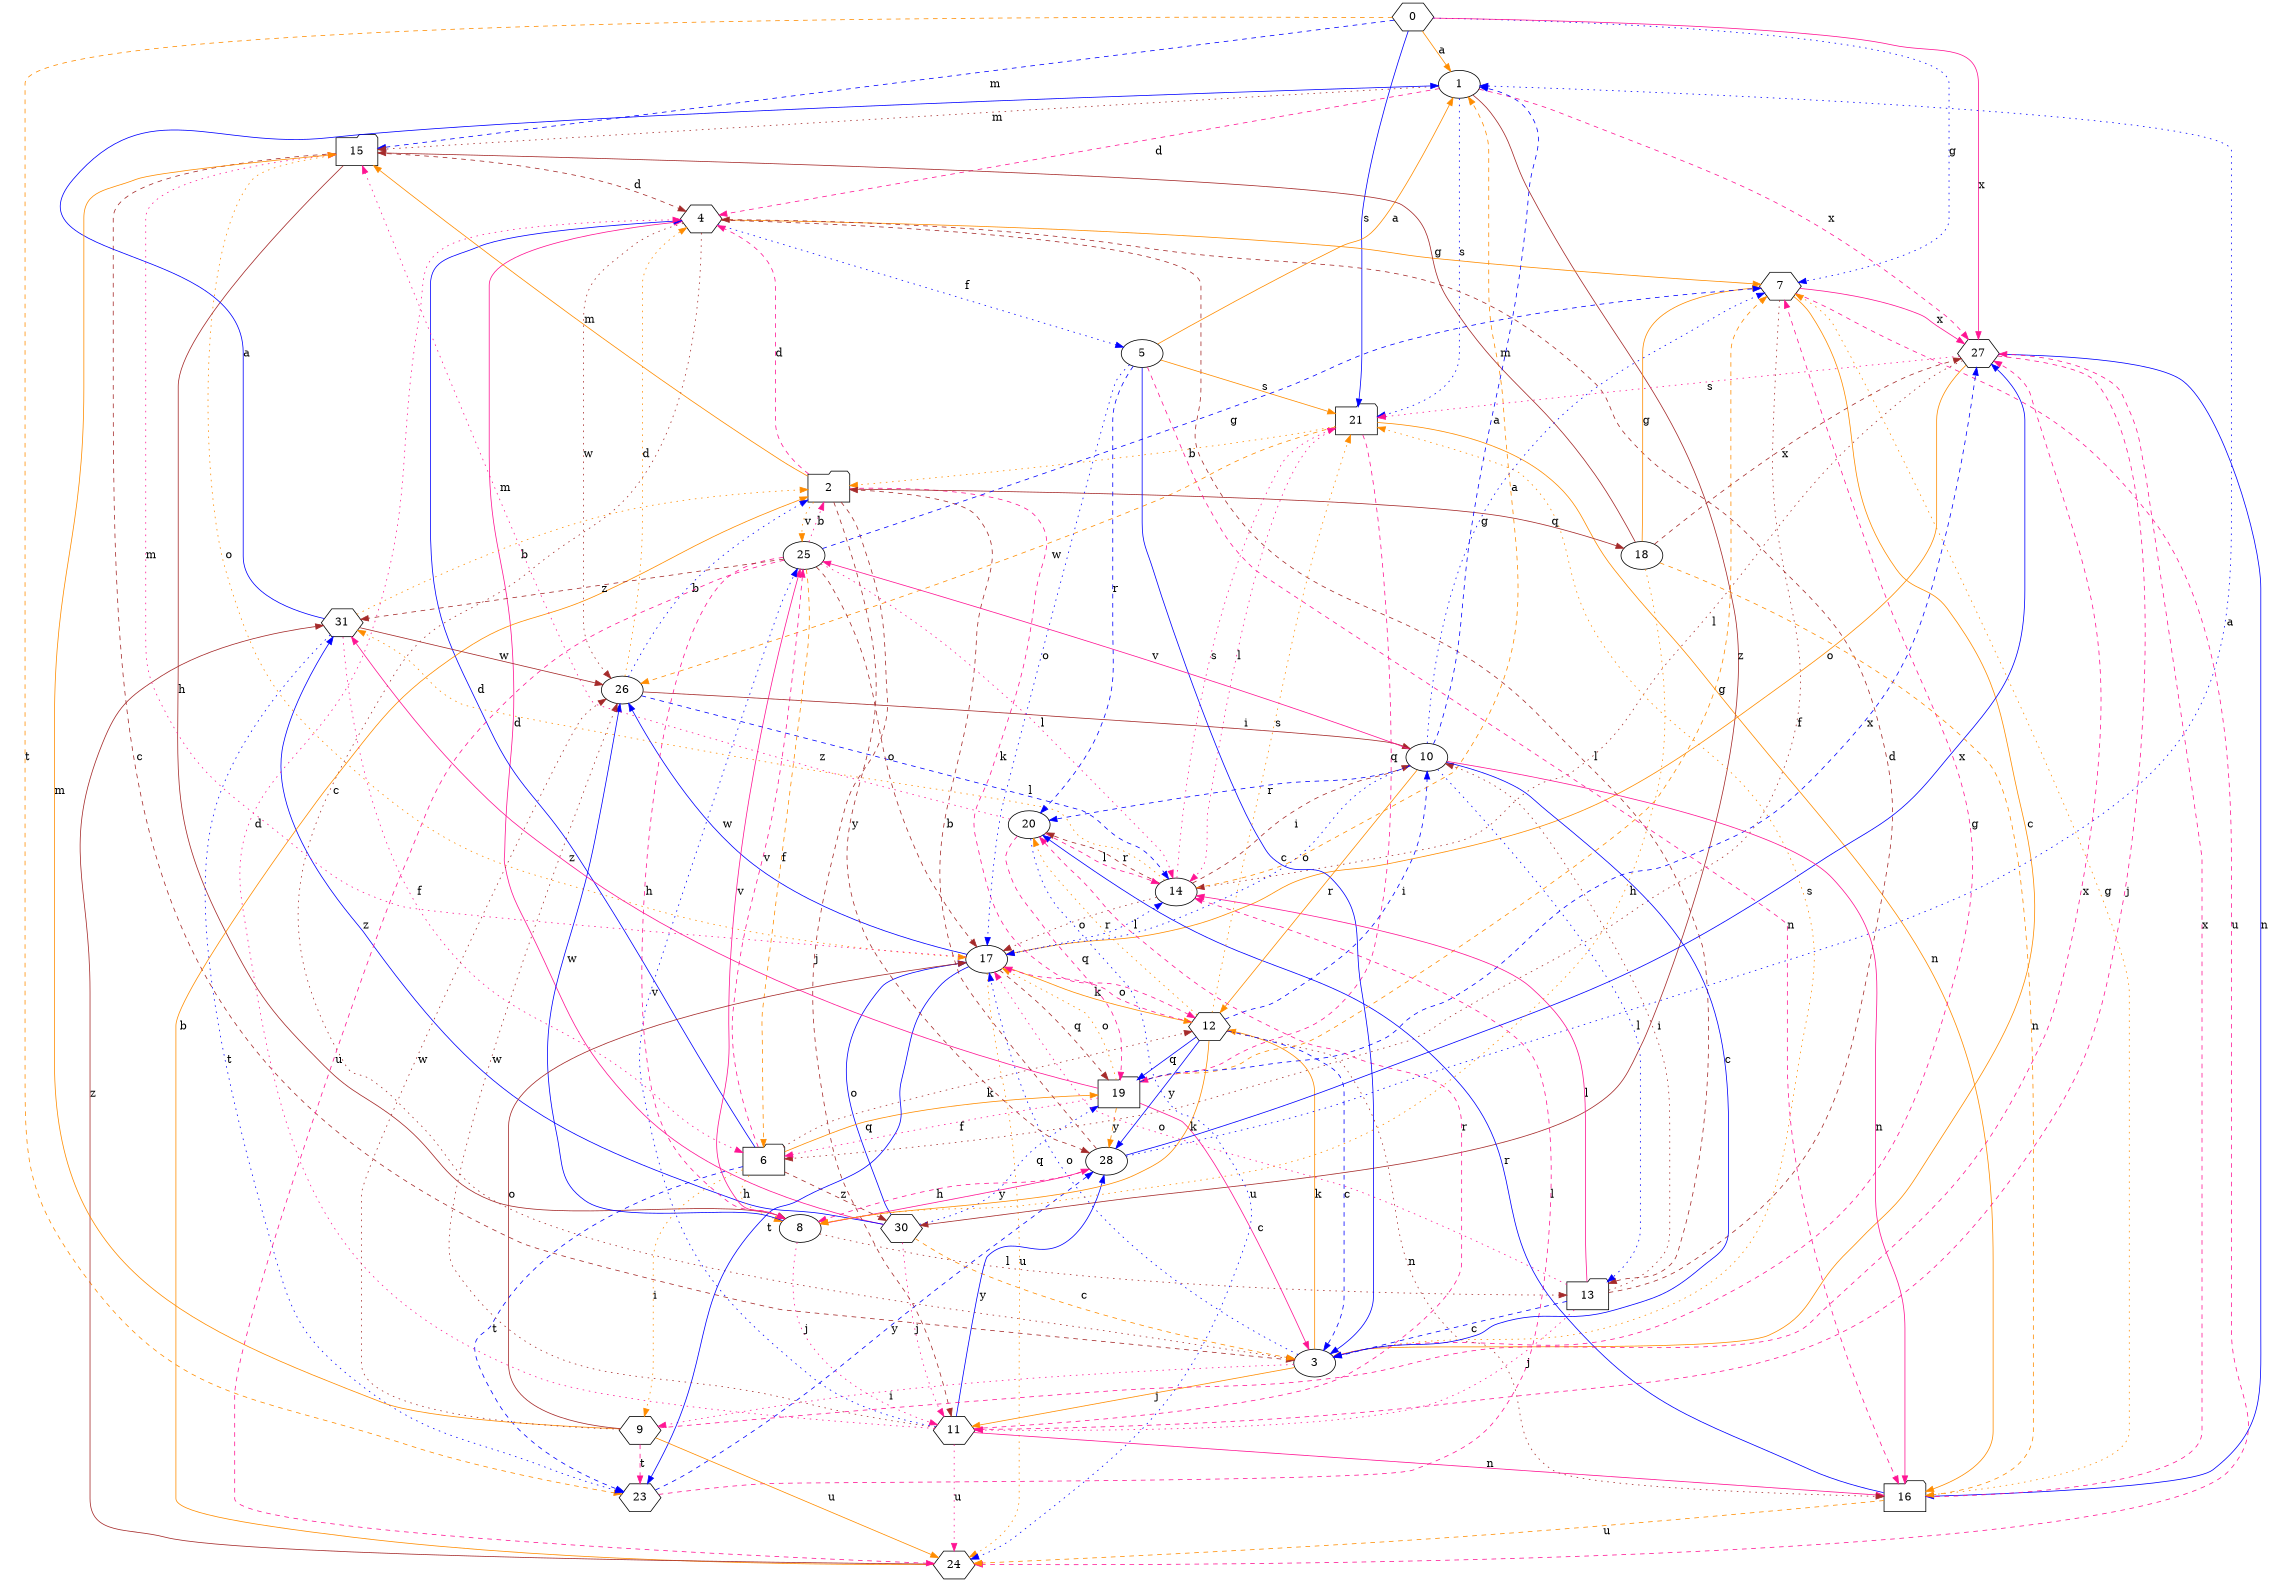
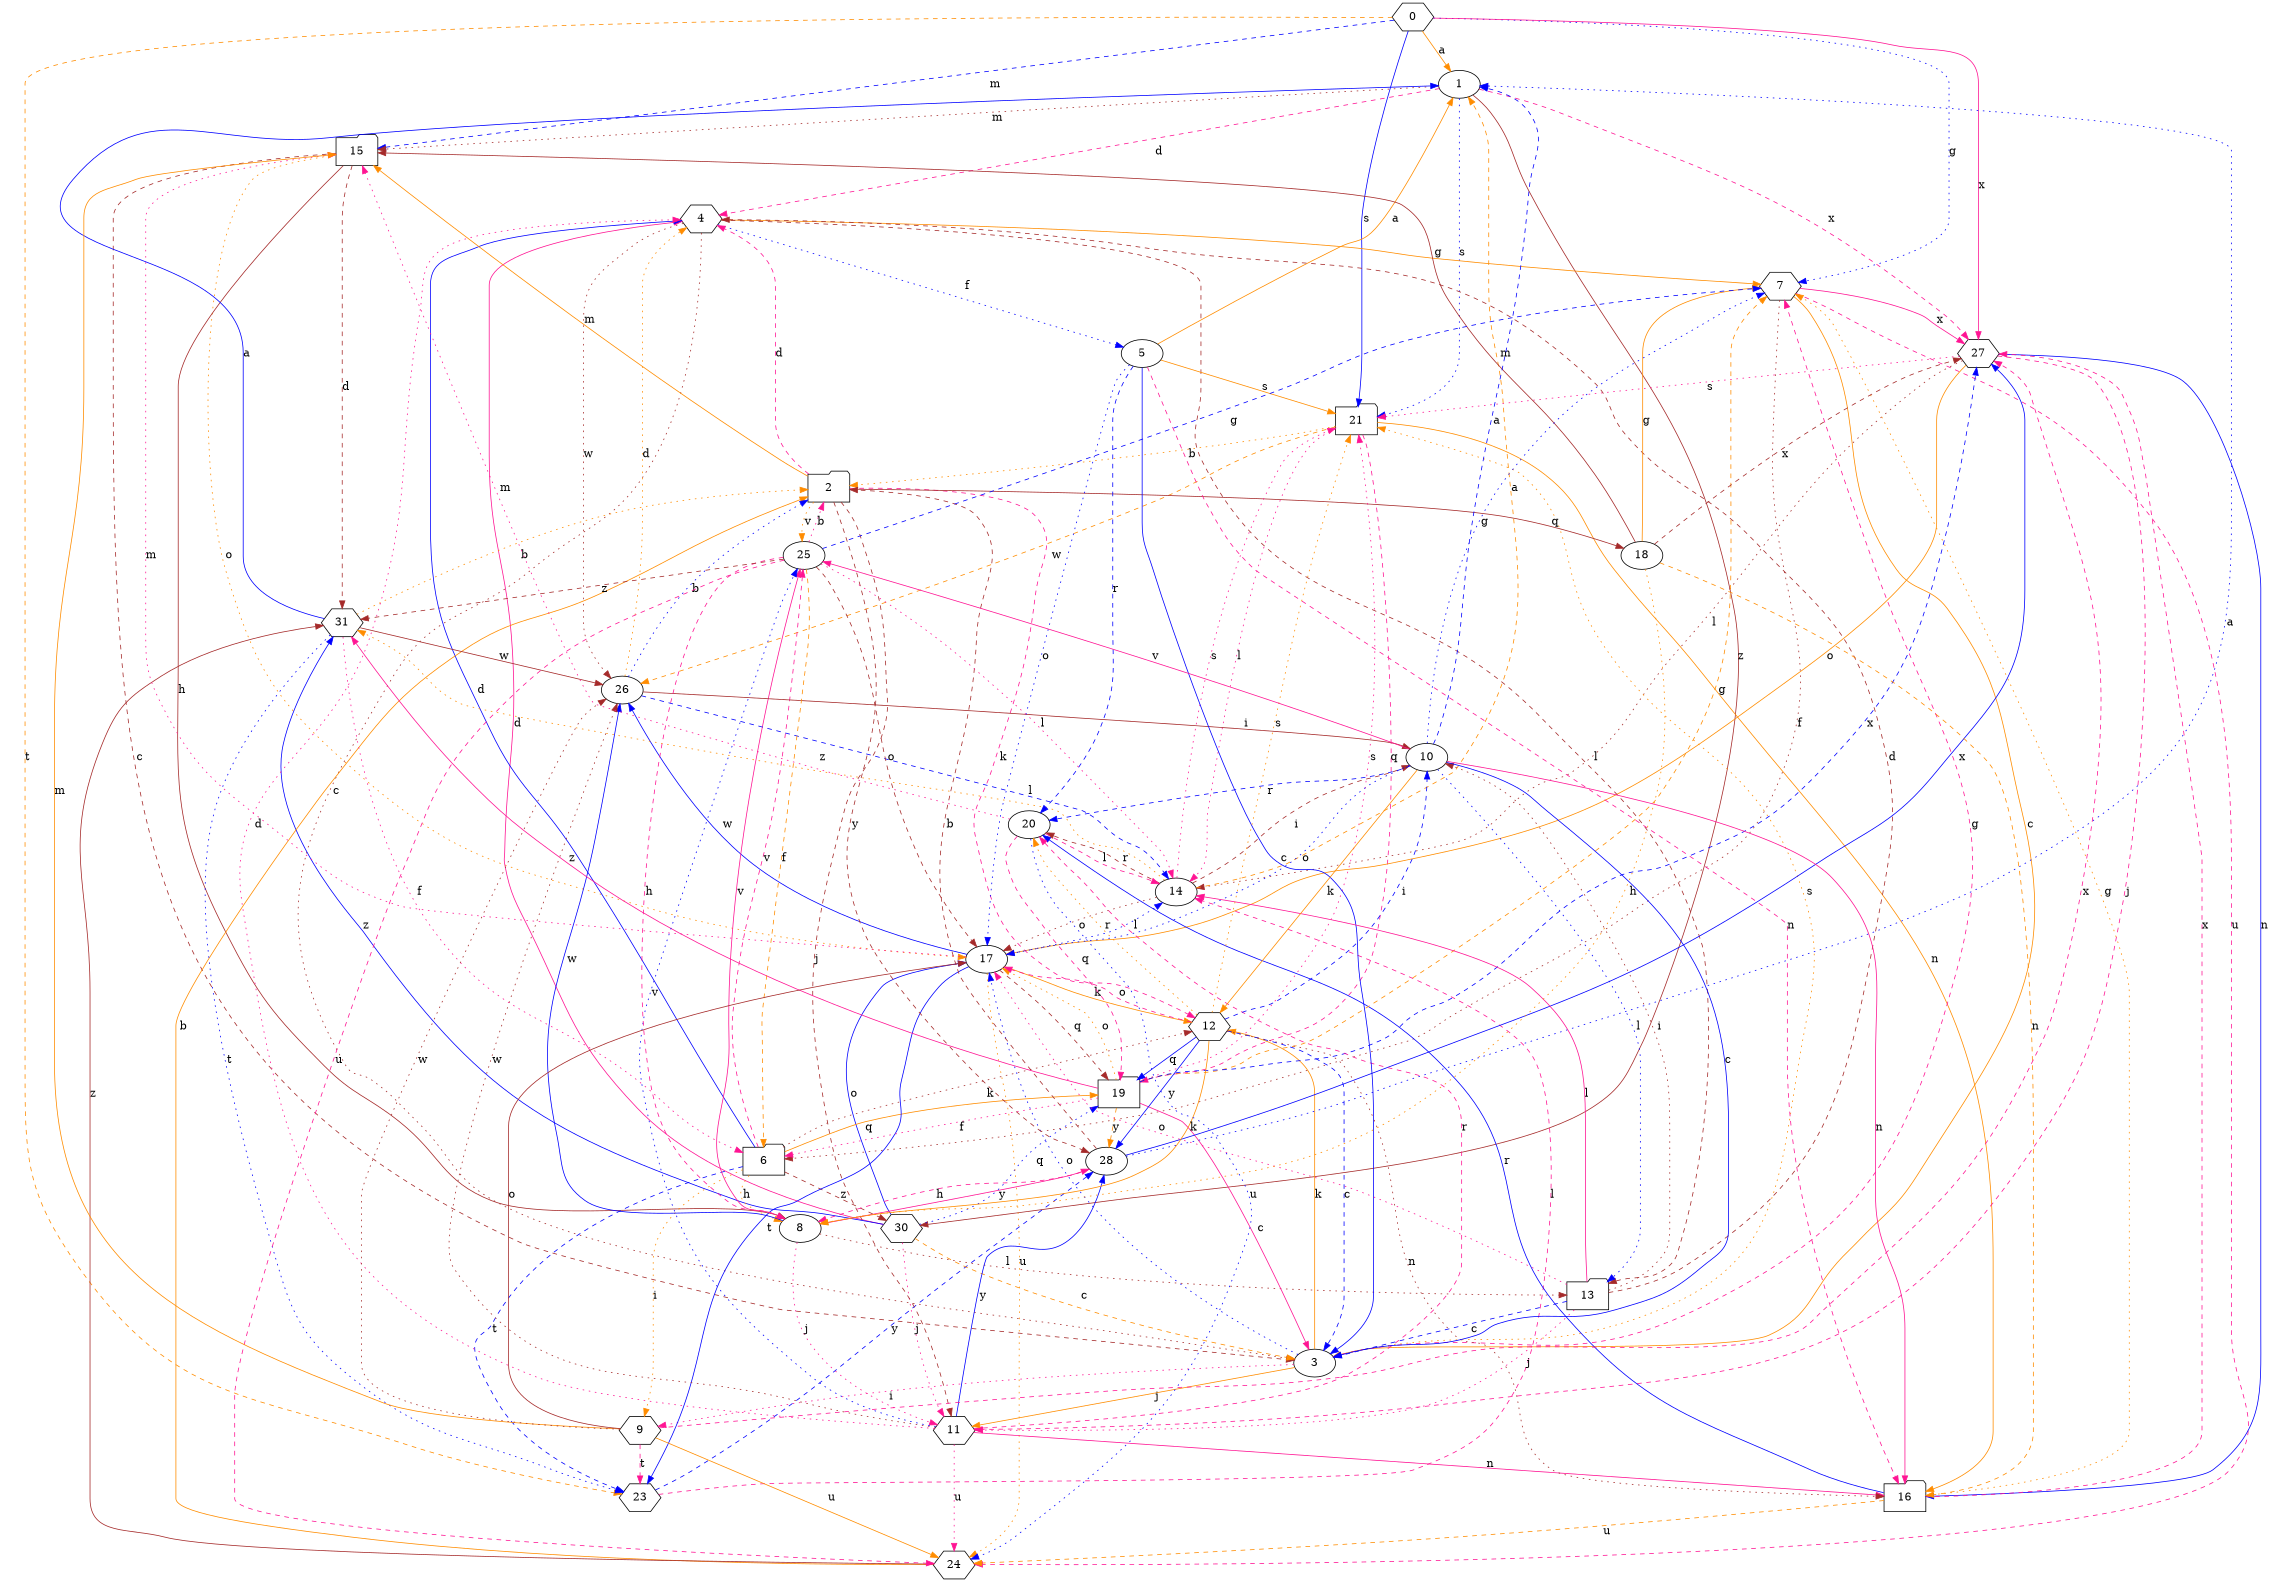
(531, 168) -> (342, 383)
none -> (1360, 813)
(1331, 892) -> (1331, 892)
